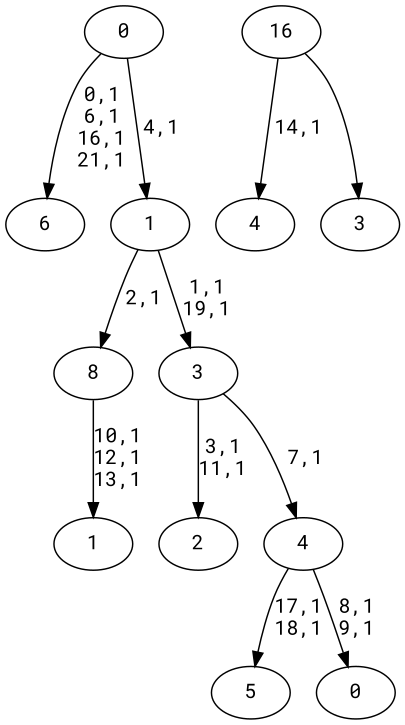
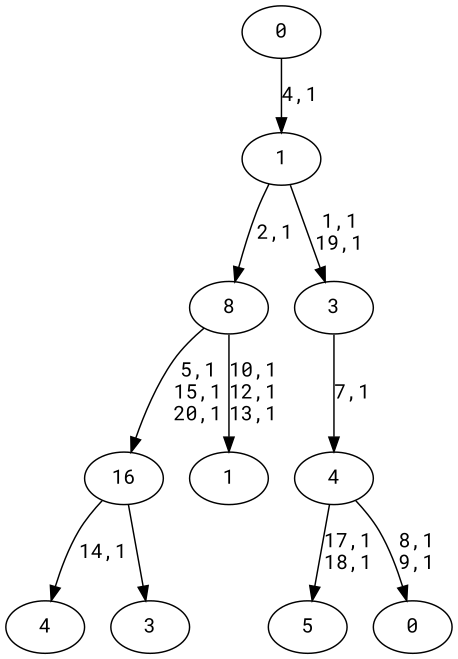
(45, 225) -> none
none -> (162, 378)
(198, 544) -> none
